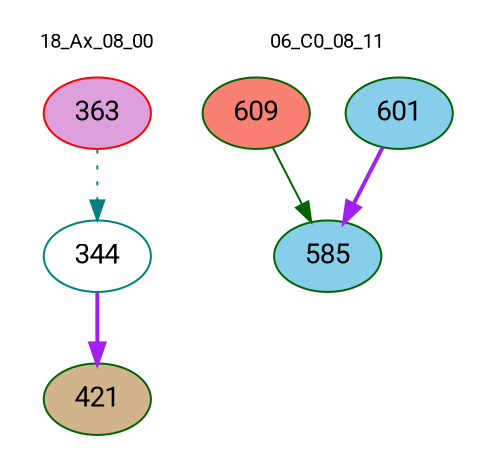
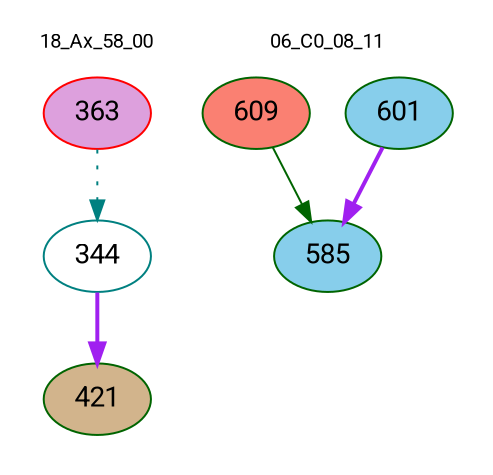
(97, 43) -> (97, 43)
